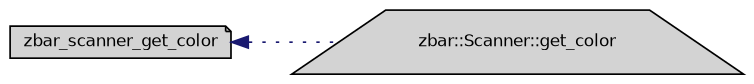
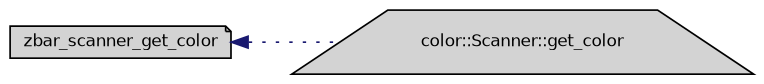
(518, 42) -> (523, 42)
